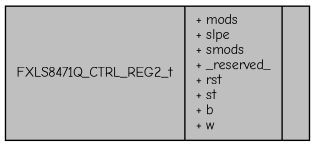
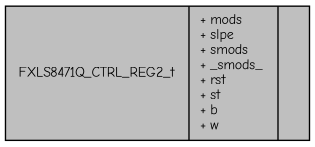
(233, 65) -> (231, 65)
